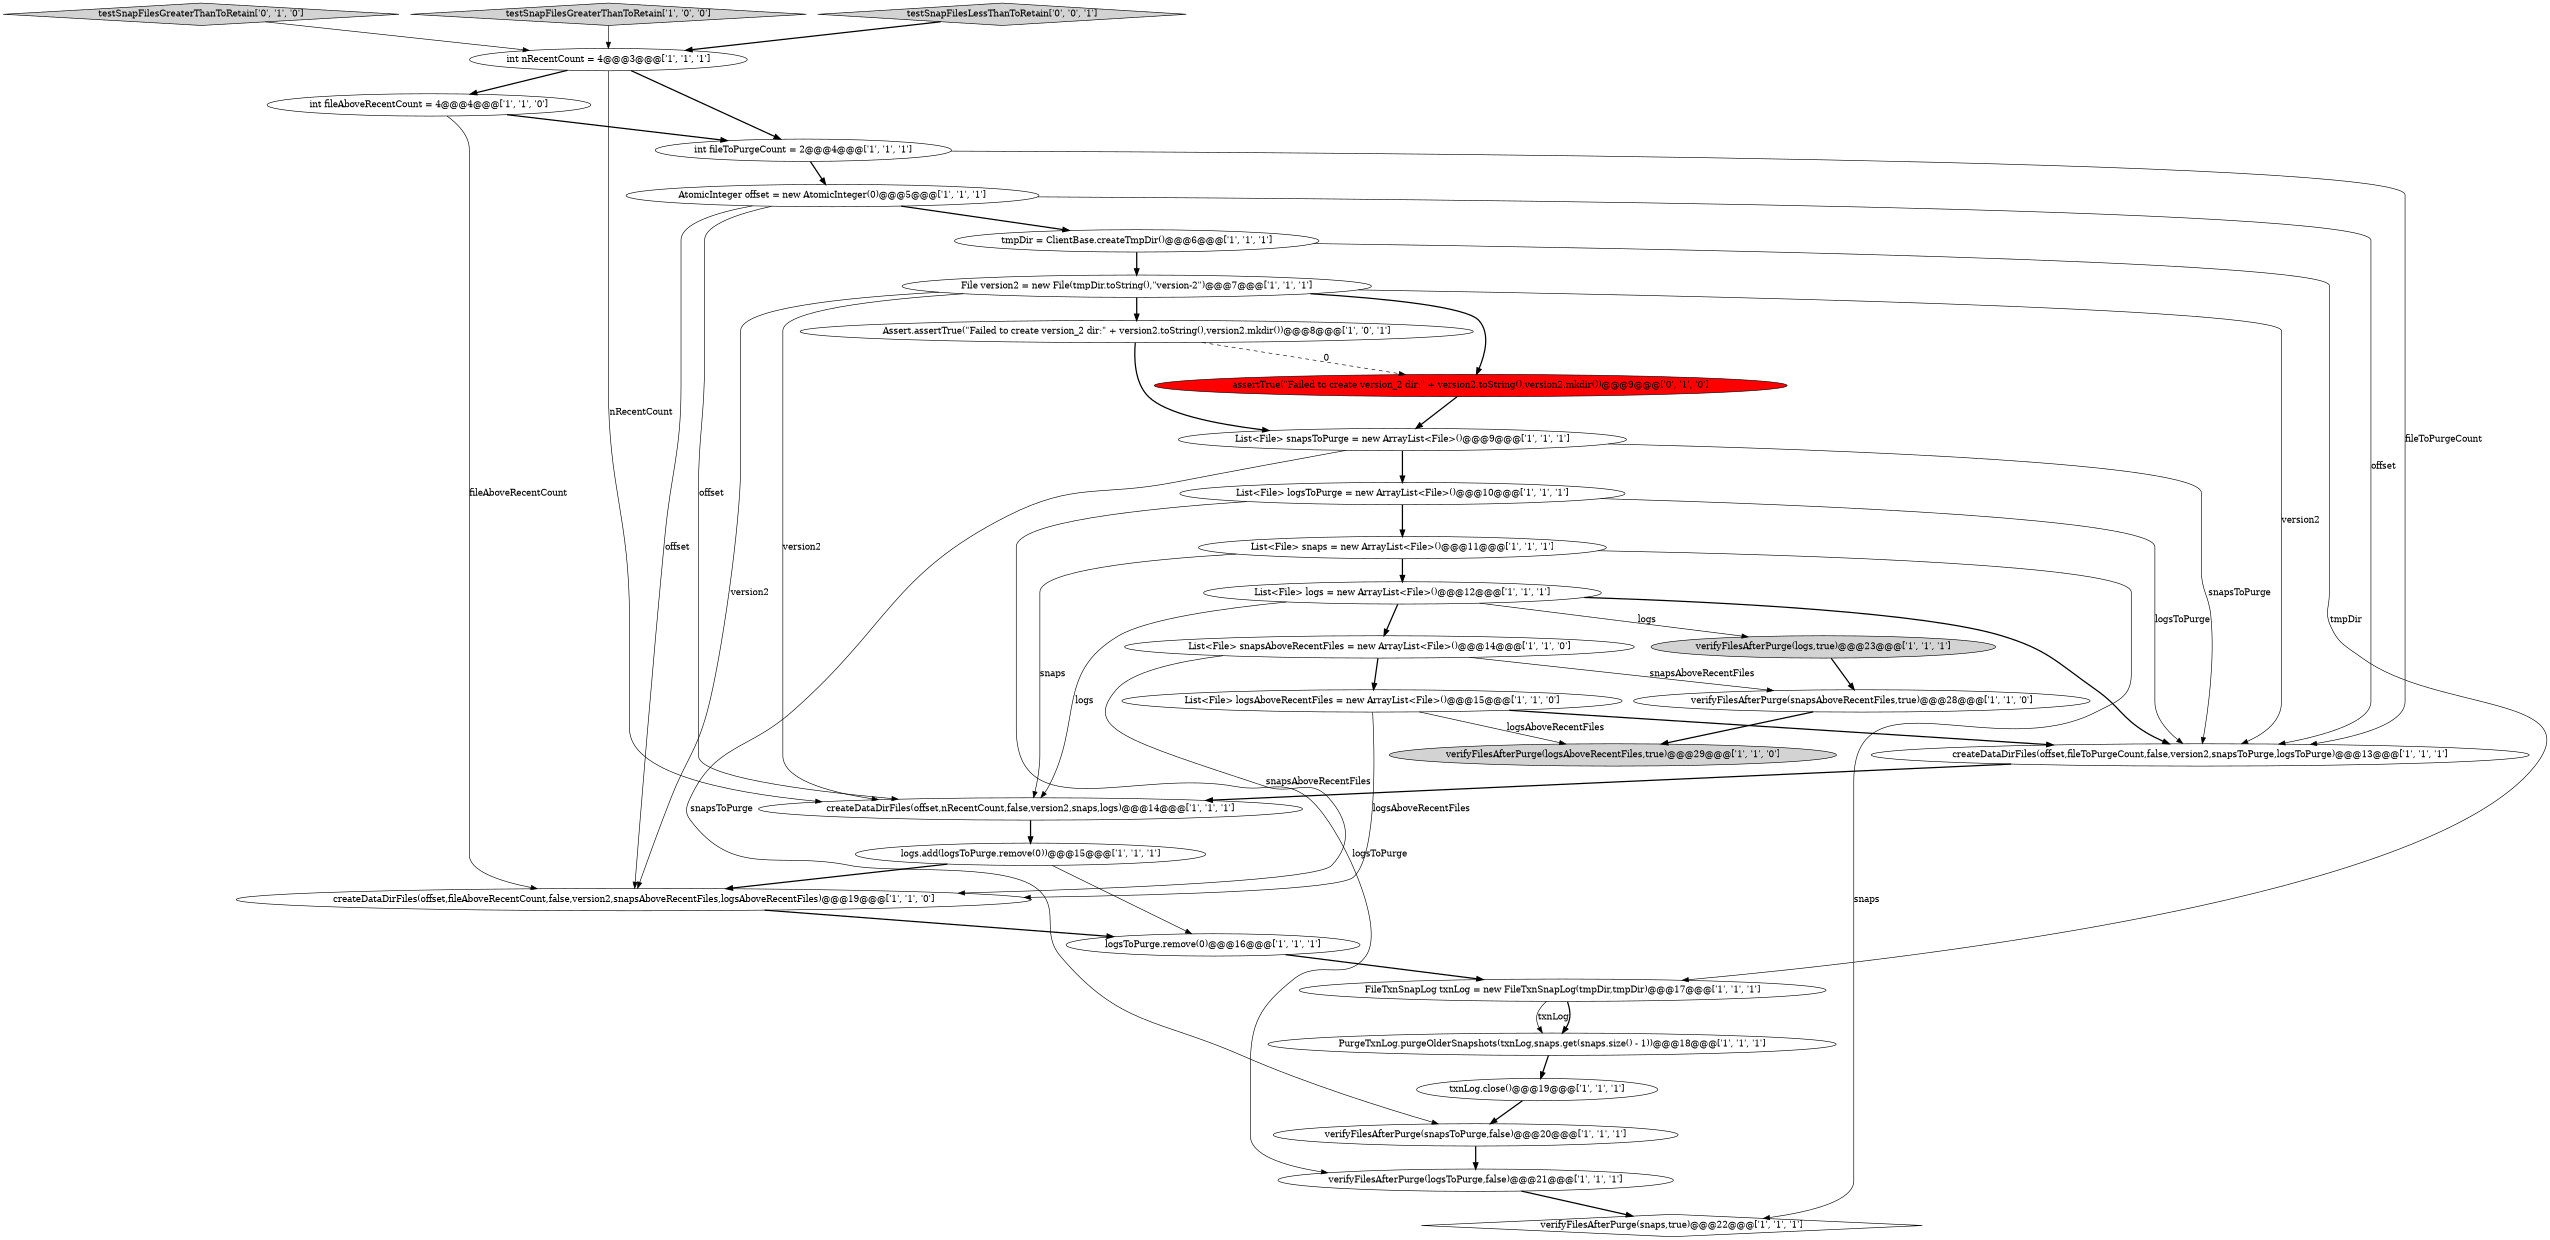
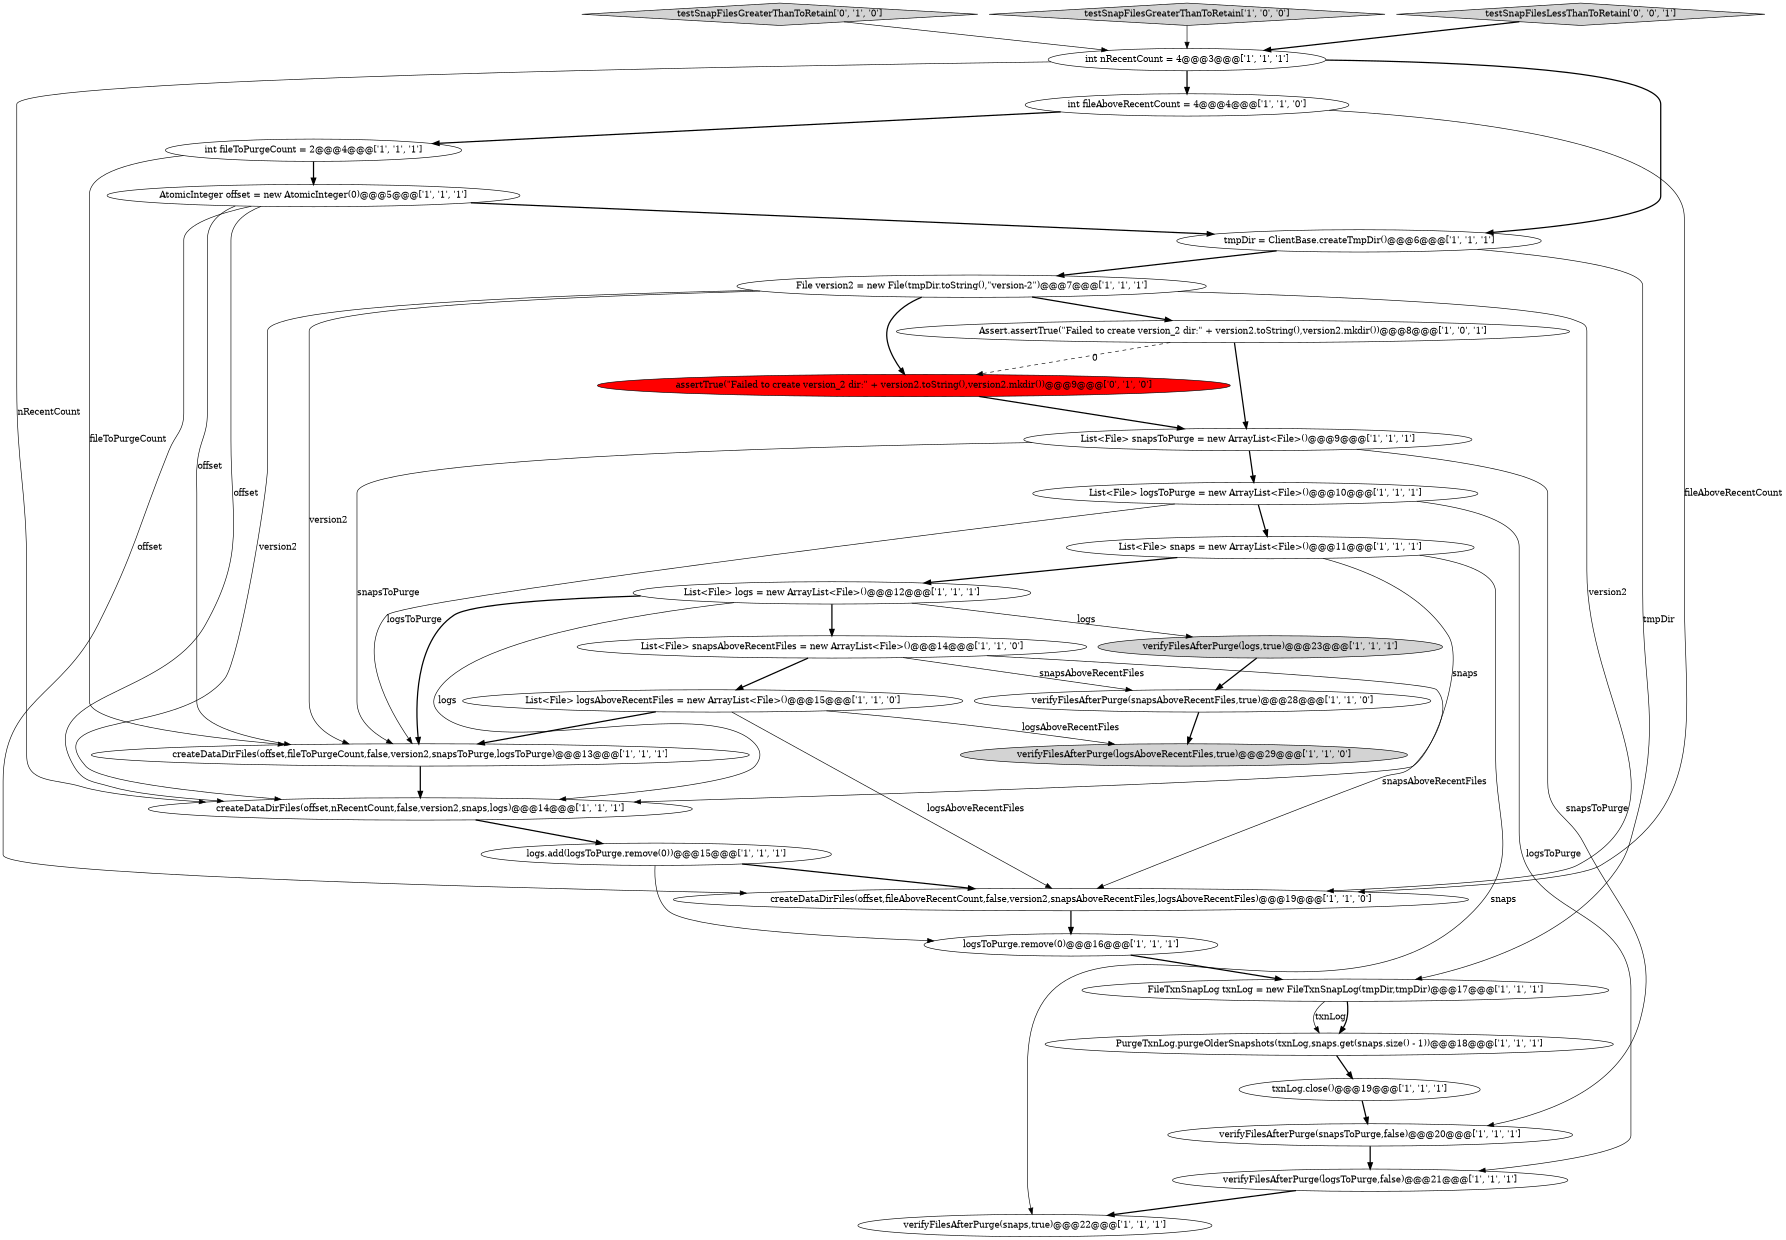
(703, 104) -> (1630, 84)
(1672, 1226) -> (1035, 1226)
